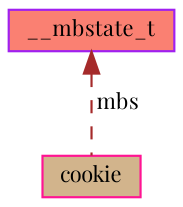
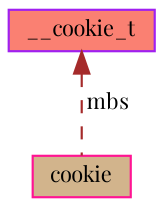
(92, 31) -> (82, 31)
